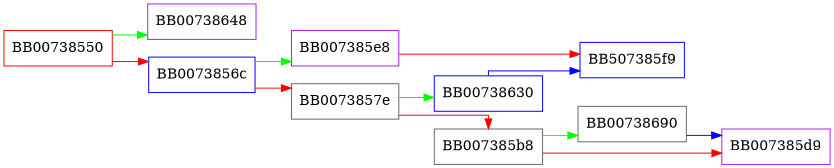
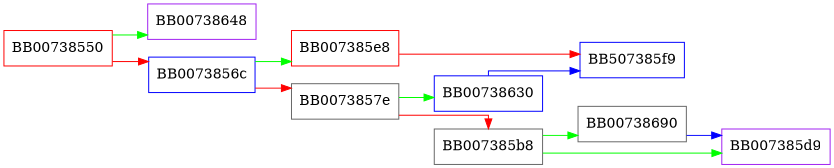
(345, 48) -> (345, 48)
(627, 153) -> (627, 153)
